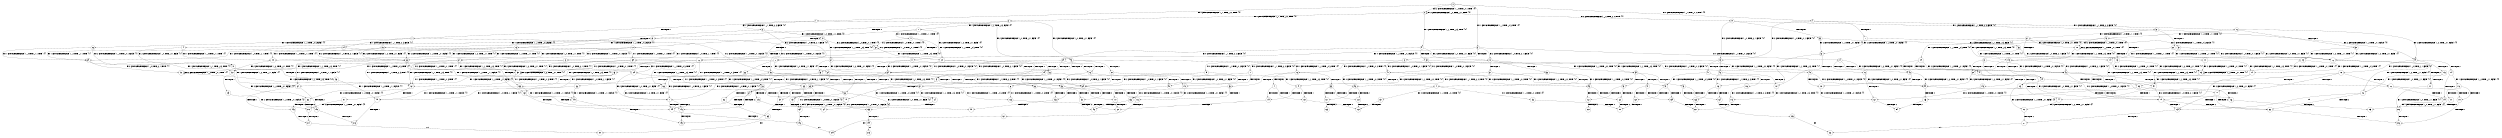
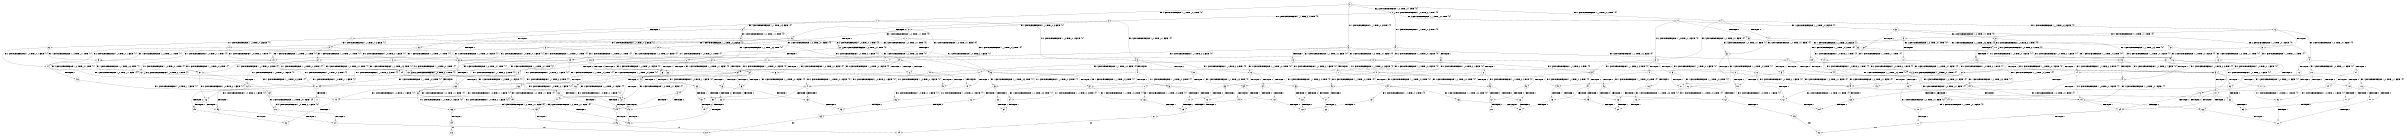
(2254, 70) -> none
(2418, 92) -> (2346, 92)
(2309, 100) -> (2184, 100)
